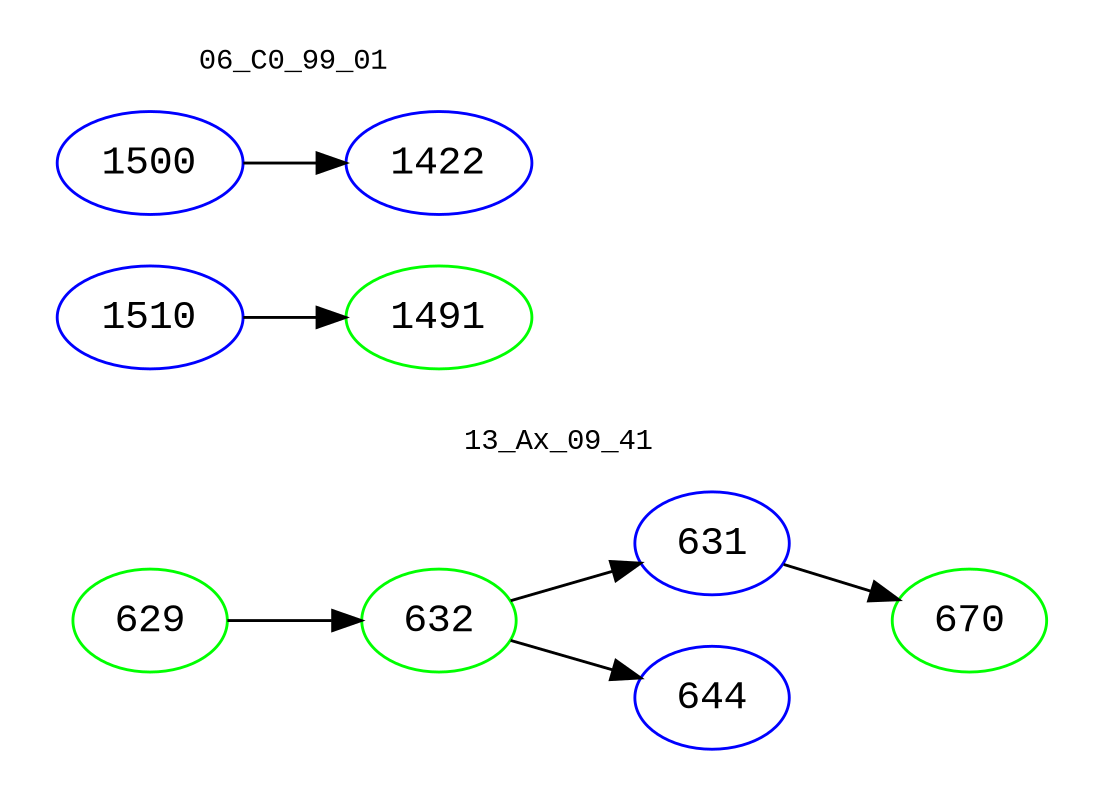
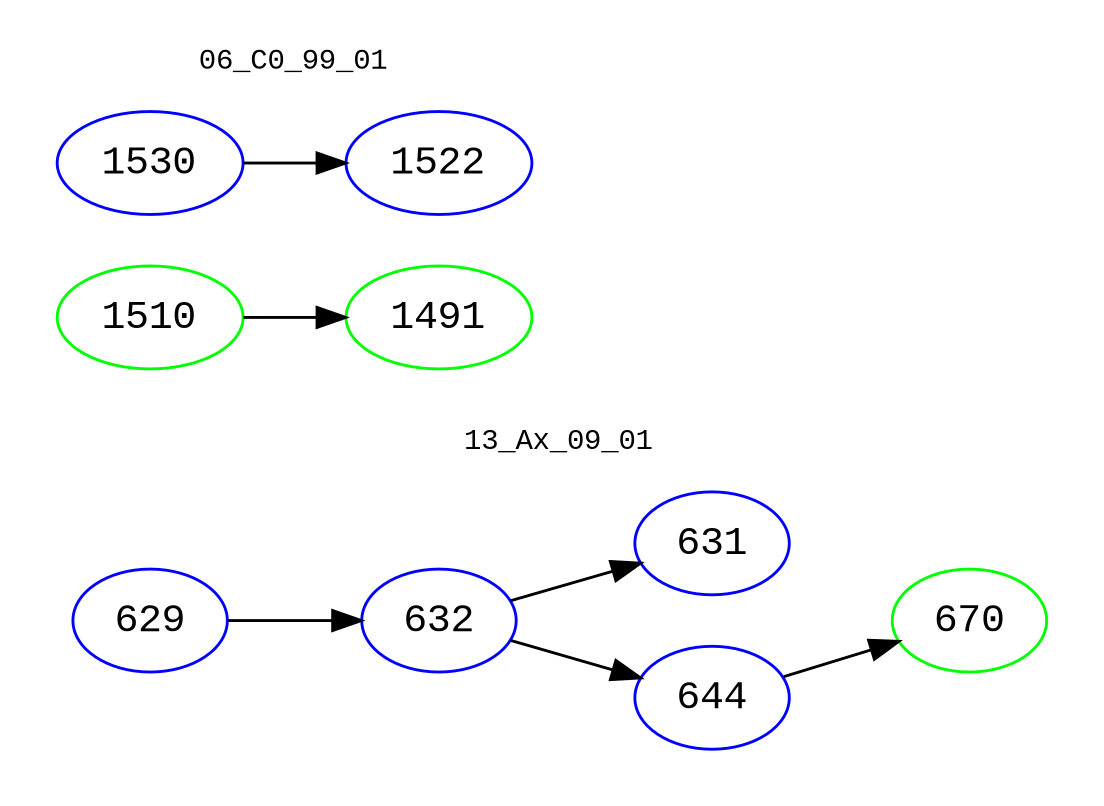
(150, 163) -> (150, 163)
(439, 163) -> (439, 163)
(150, 317) -> (150, 317)
(560, 442) -> (560, 442)
(827, 578) -> (827, 663)
(150, 621) -> (150, 621)
(439, 621) -> (439, 621)
